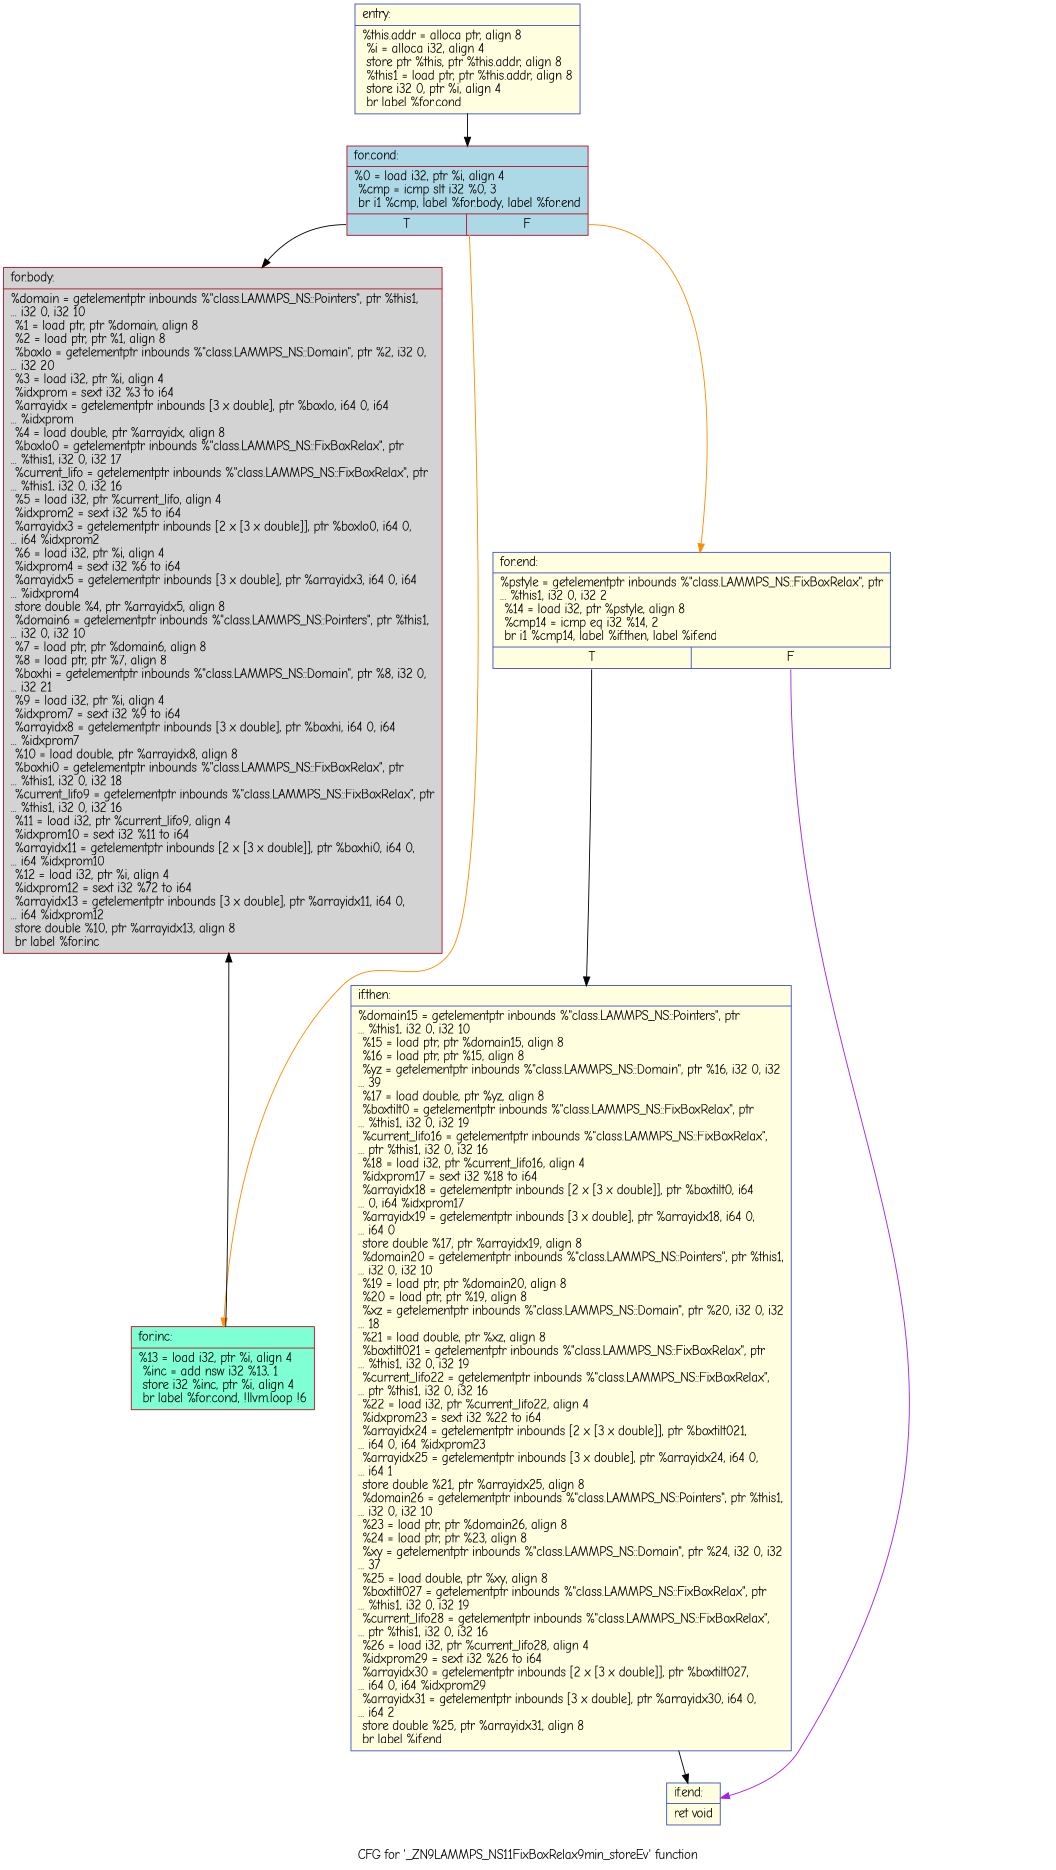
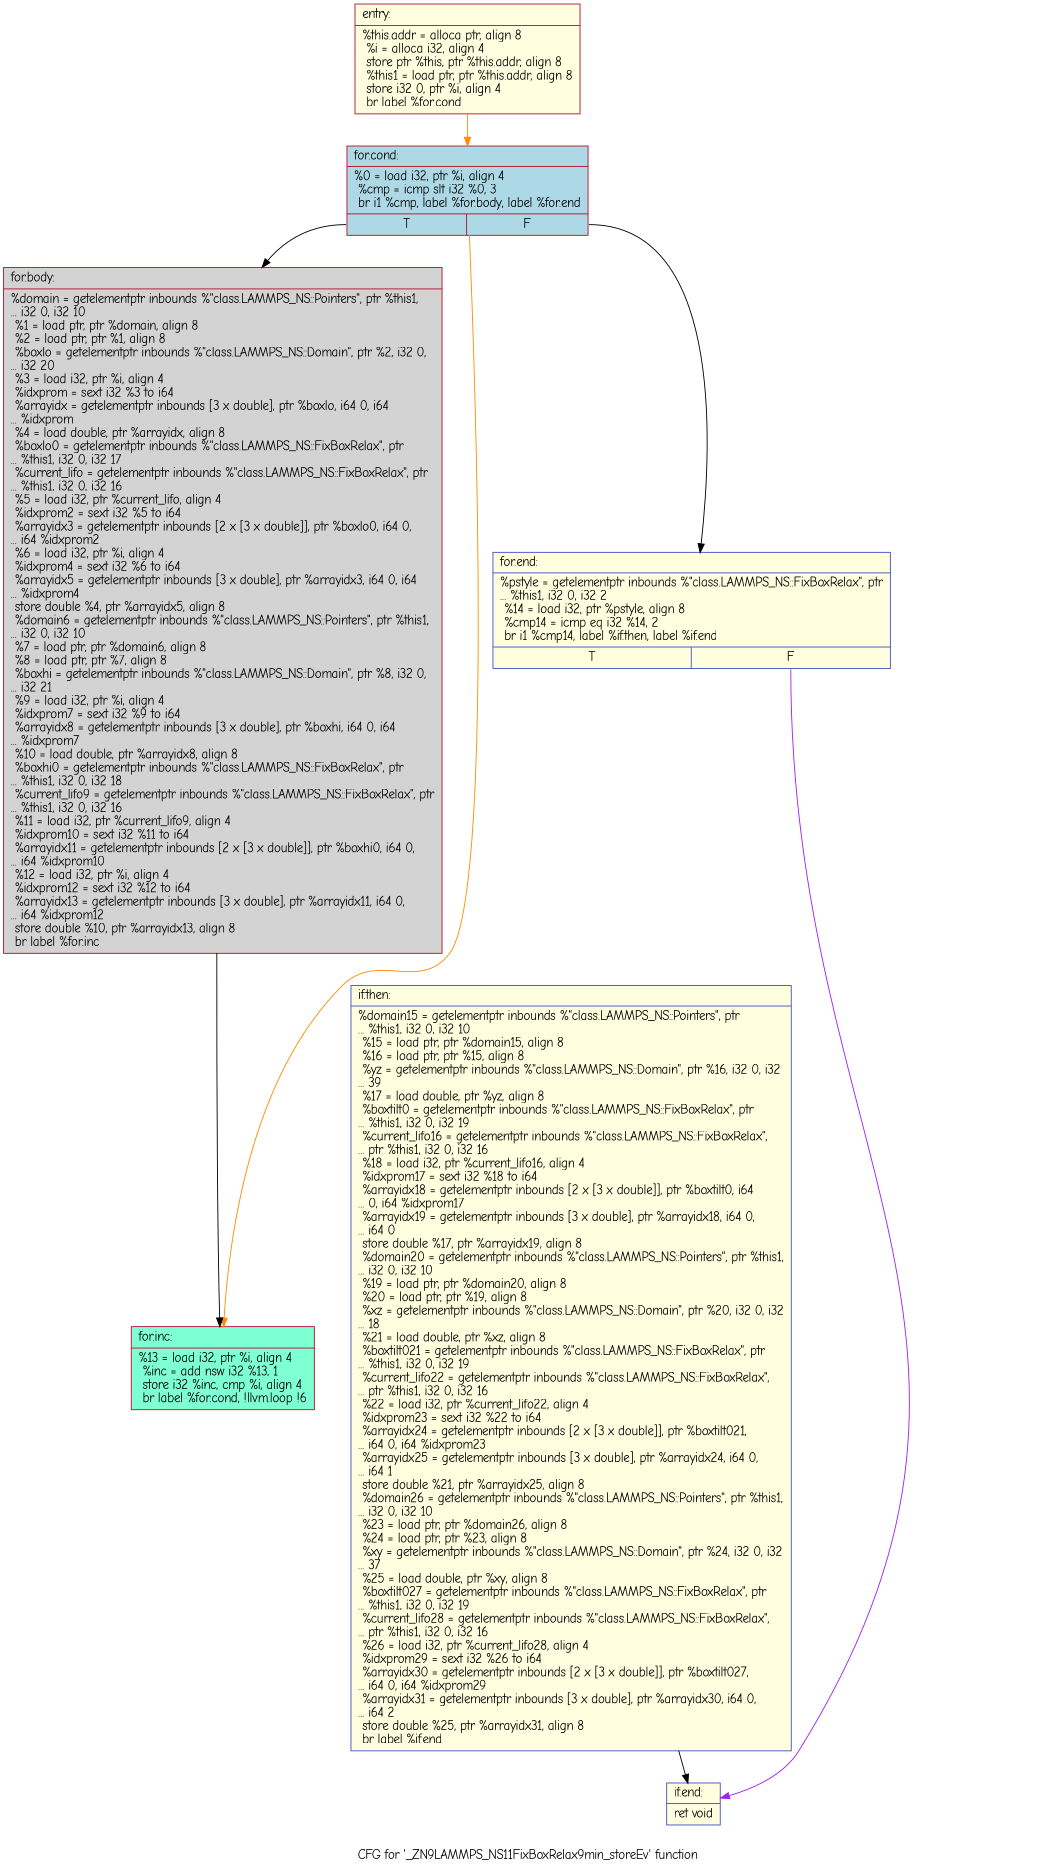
(468, 59) -> (468, 59)
(468, 125) -> (468, 125)
(700, 356) -> (700, 356)
(590, 823) -> none
(101, 889) -> (101, 889)
(228, 1144) -> (217, 1135)
(217, 1385) -> (221, 1385)
